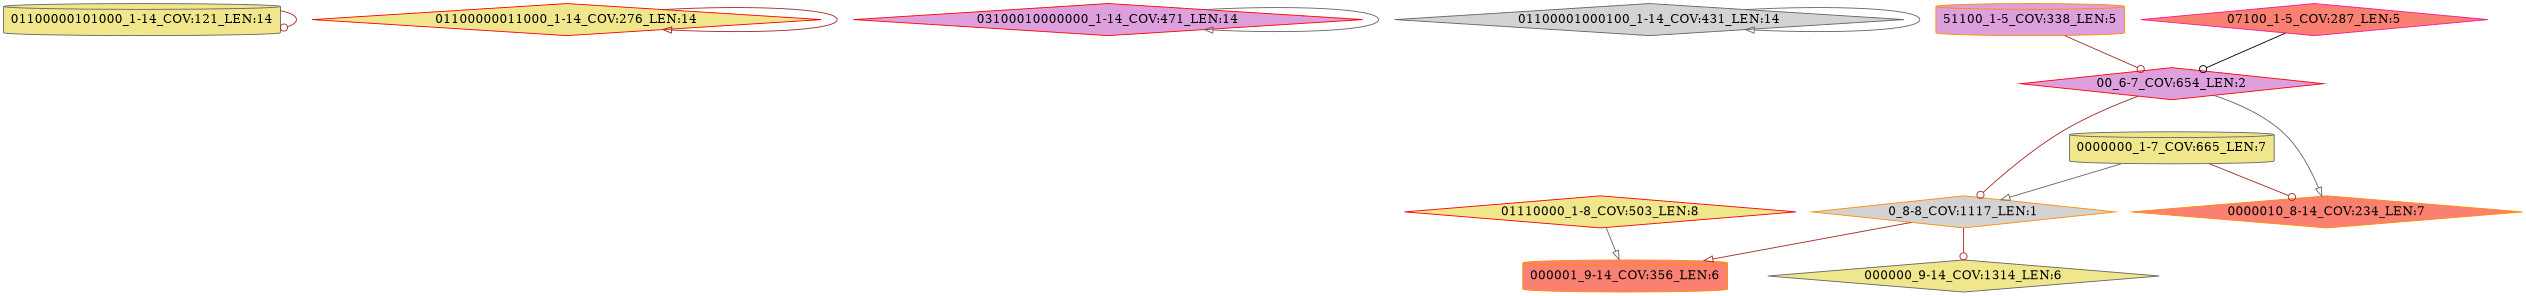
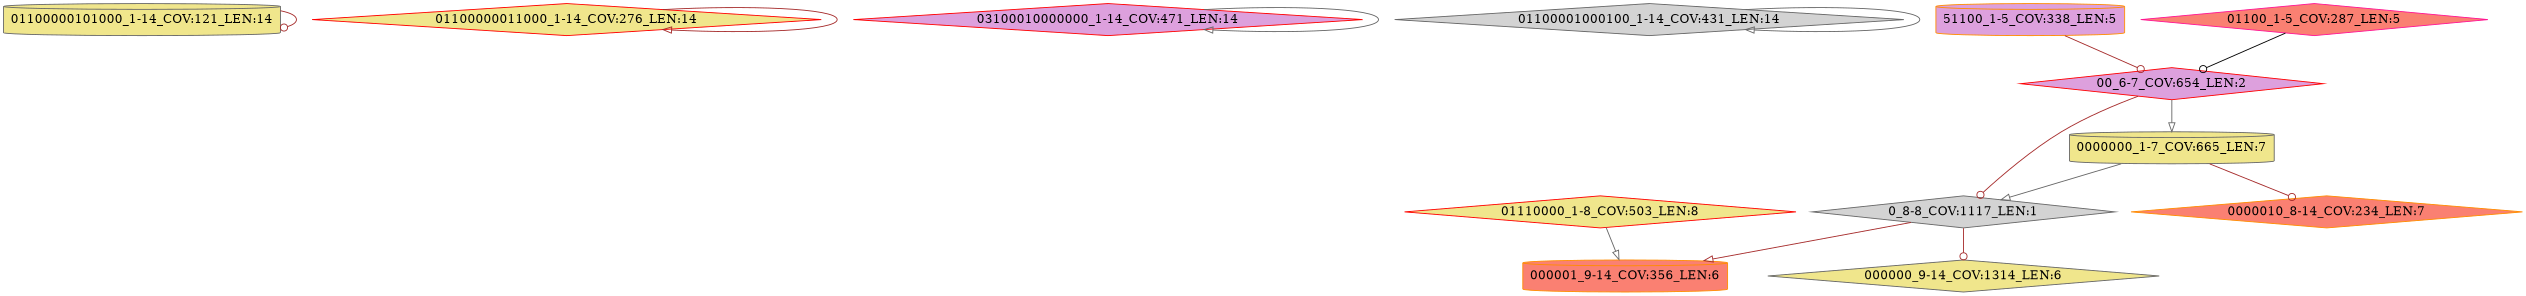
(2314, 20) -> (2314, 20)
(2278, 128) -> (2172, 111)
(1964, 212) -> (1964, 212)
